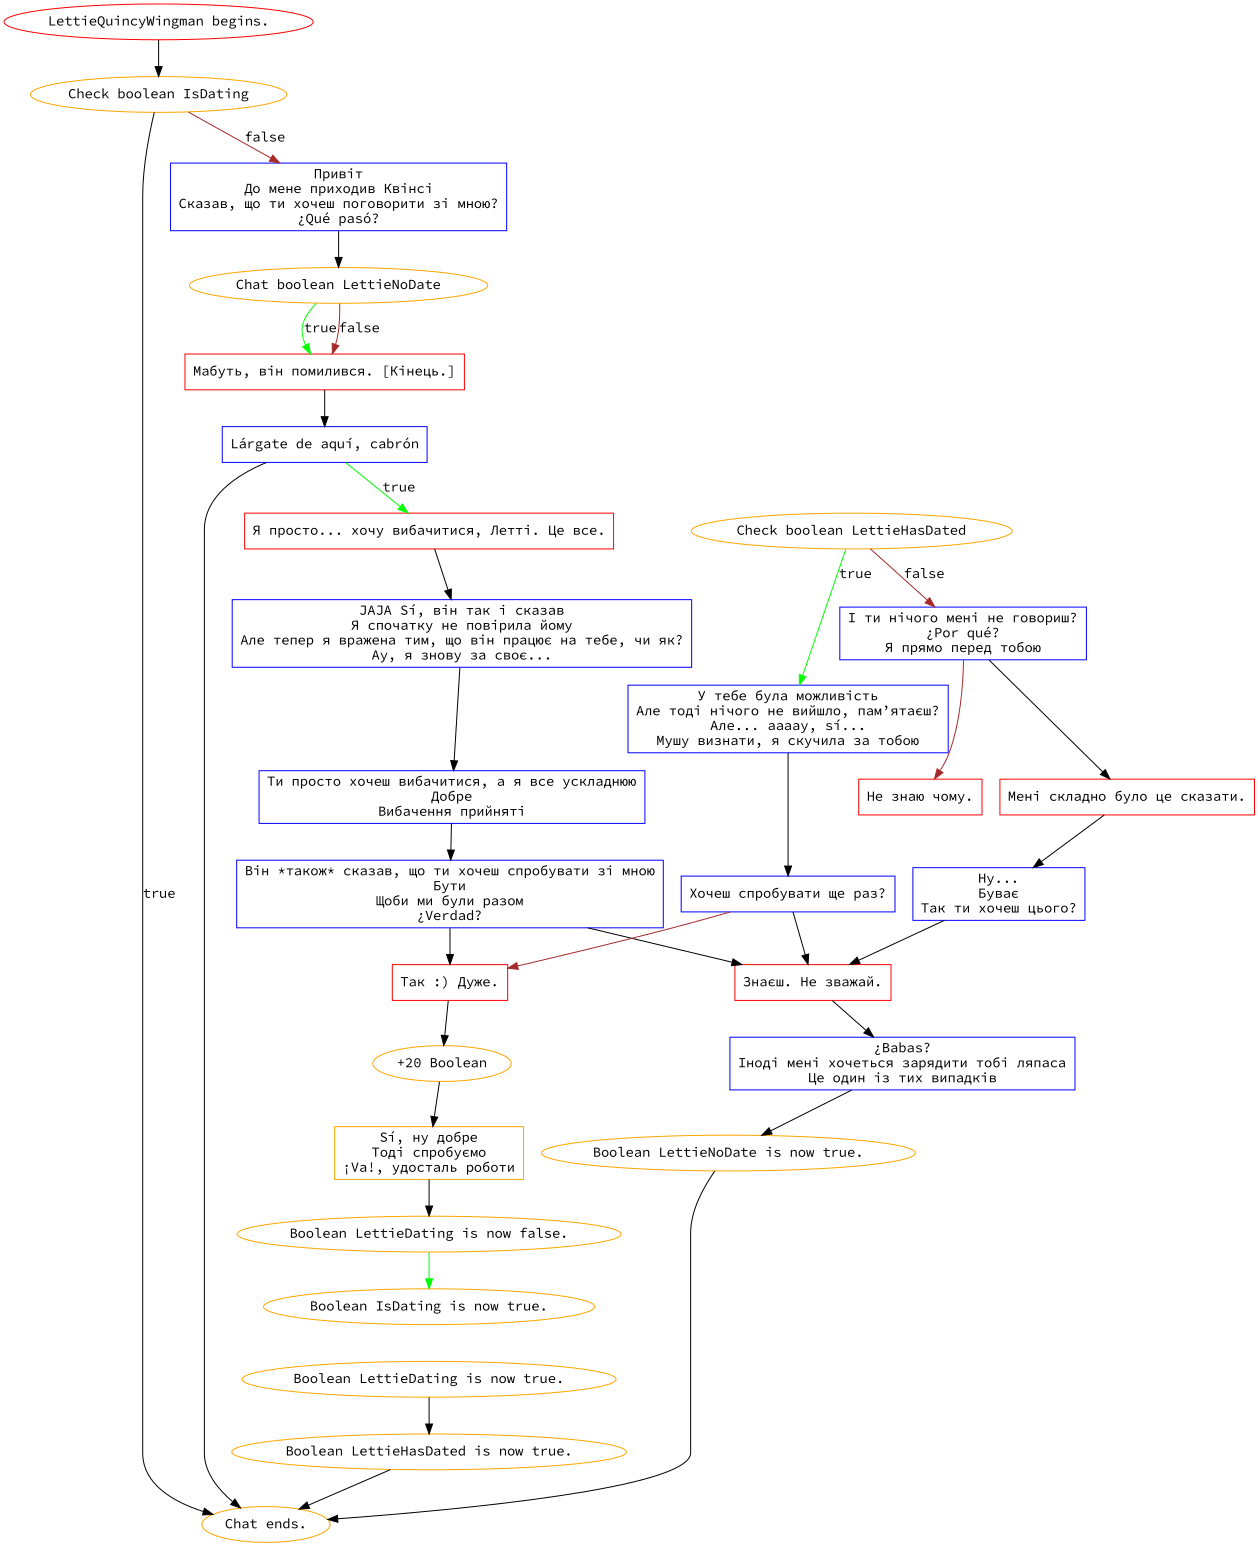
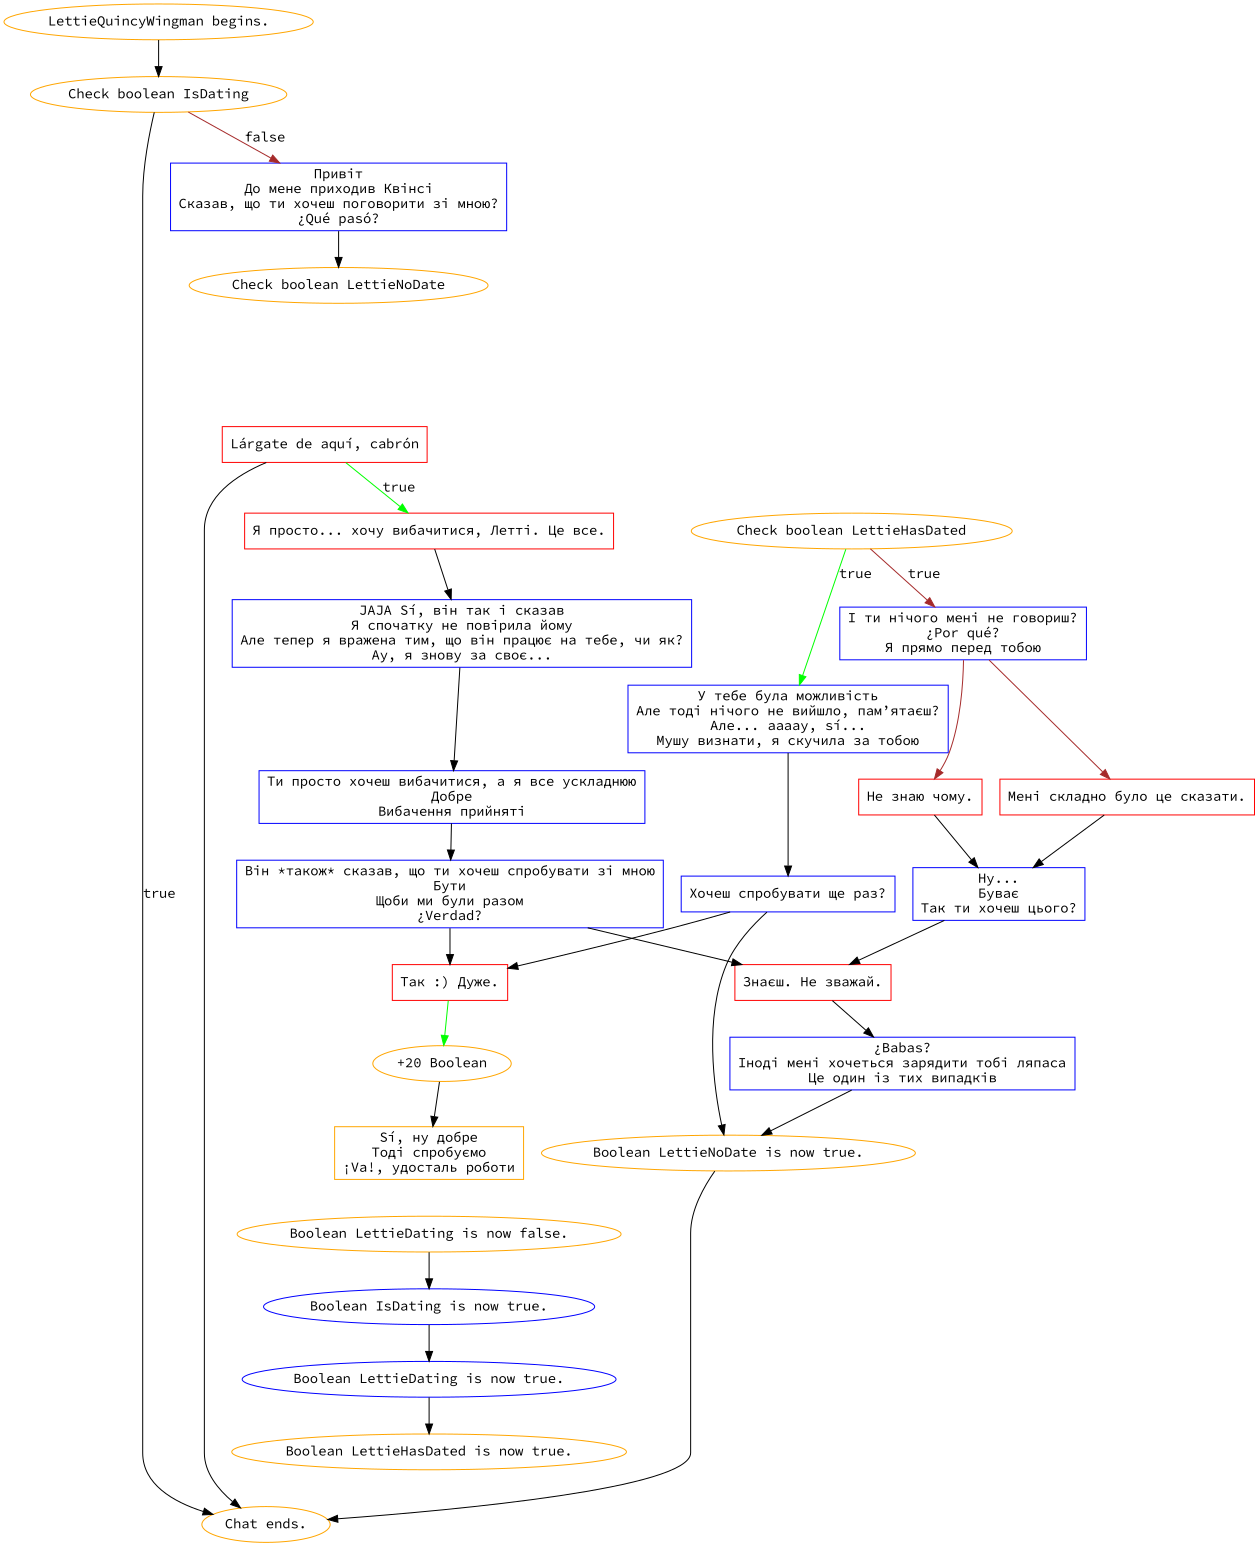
(159, 22) -> (159, 22)
(339, 285) -> (339, 285)
(325, 372) -> none
(325, 445) -> (325, 445)
(924, 574) -> (924, 574)
(1046, 716) -> (1046, 716)
none -> (953, 837)
(799, 933) -> (715, 1011)
(619, 942) -> (619, 942)
(447, 1018) -> (447, 1018)
(429, 1193) -> none
(429, 1265) -> (429, 1265)
(429, 1307) -> (429, 1307)
none -> (429, 1338)
(429, 1379) -> (429, 1379)
(349, 1487) -> none
